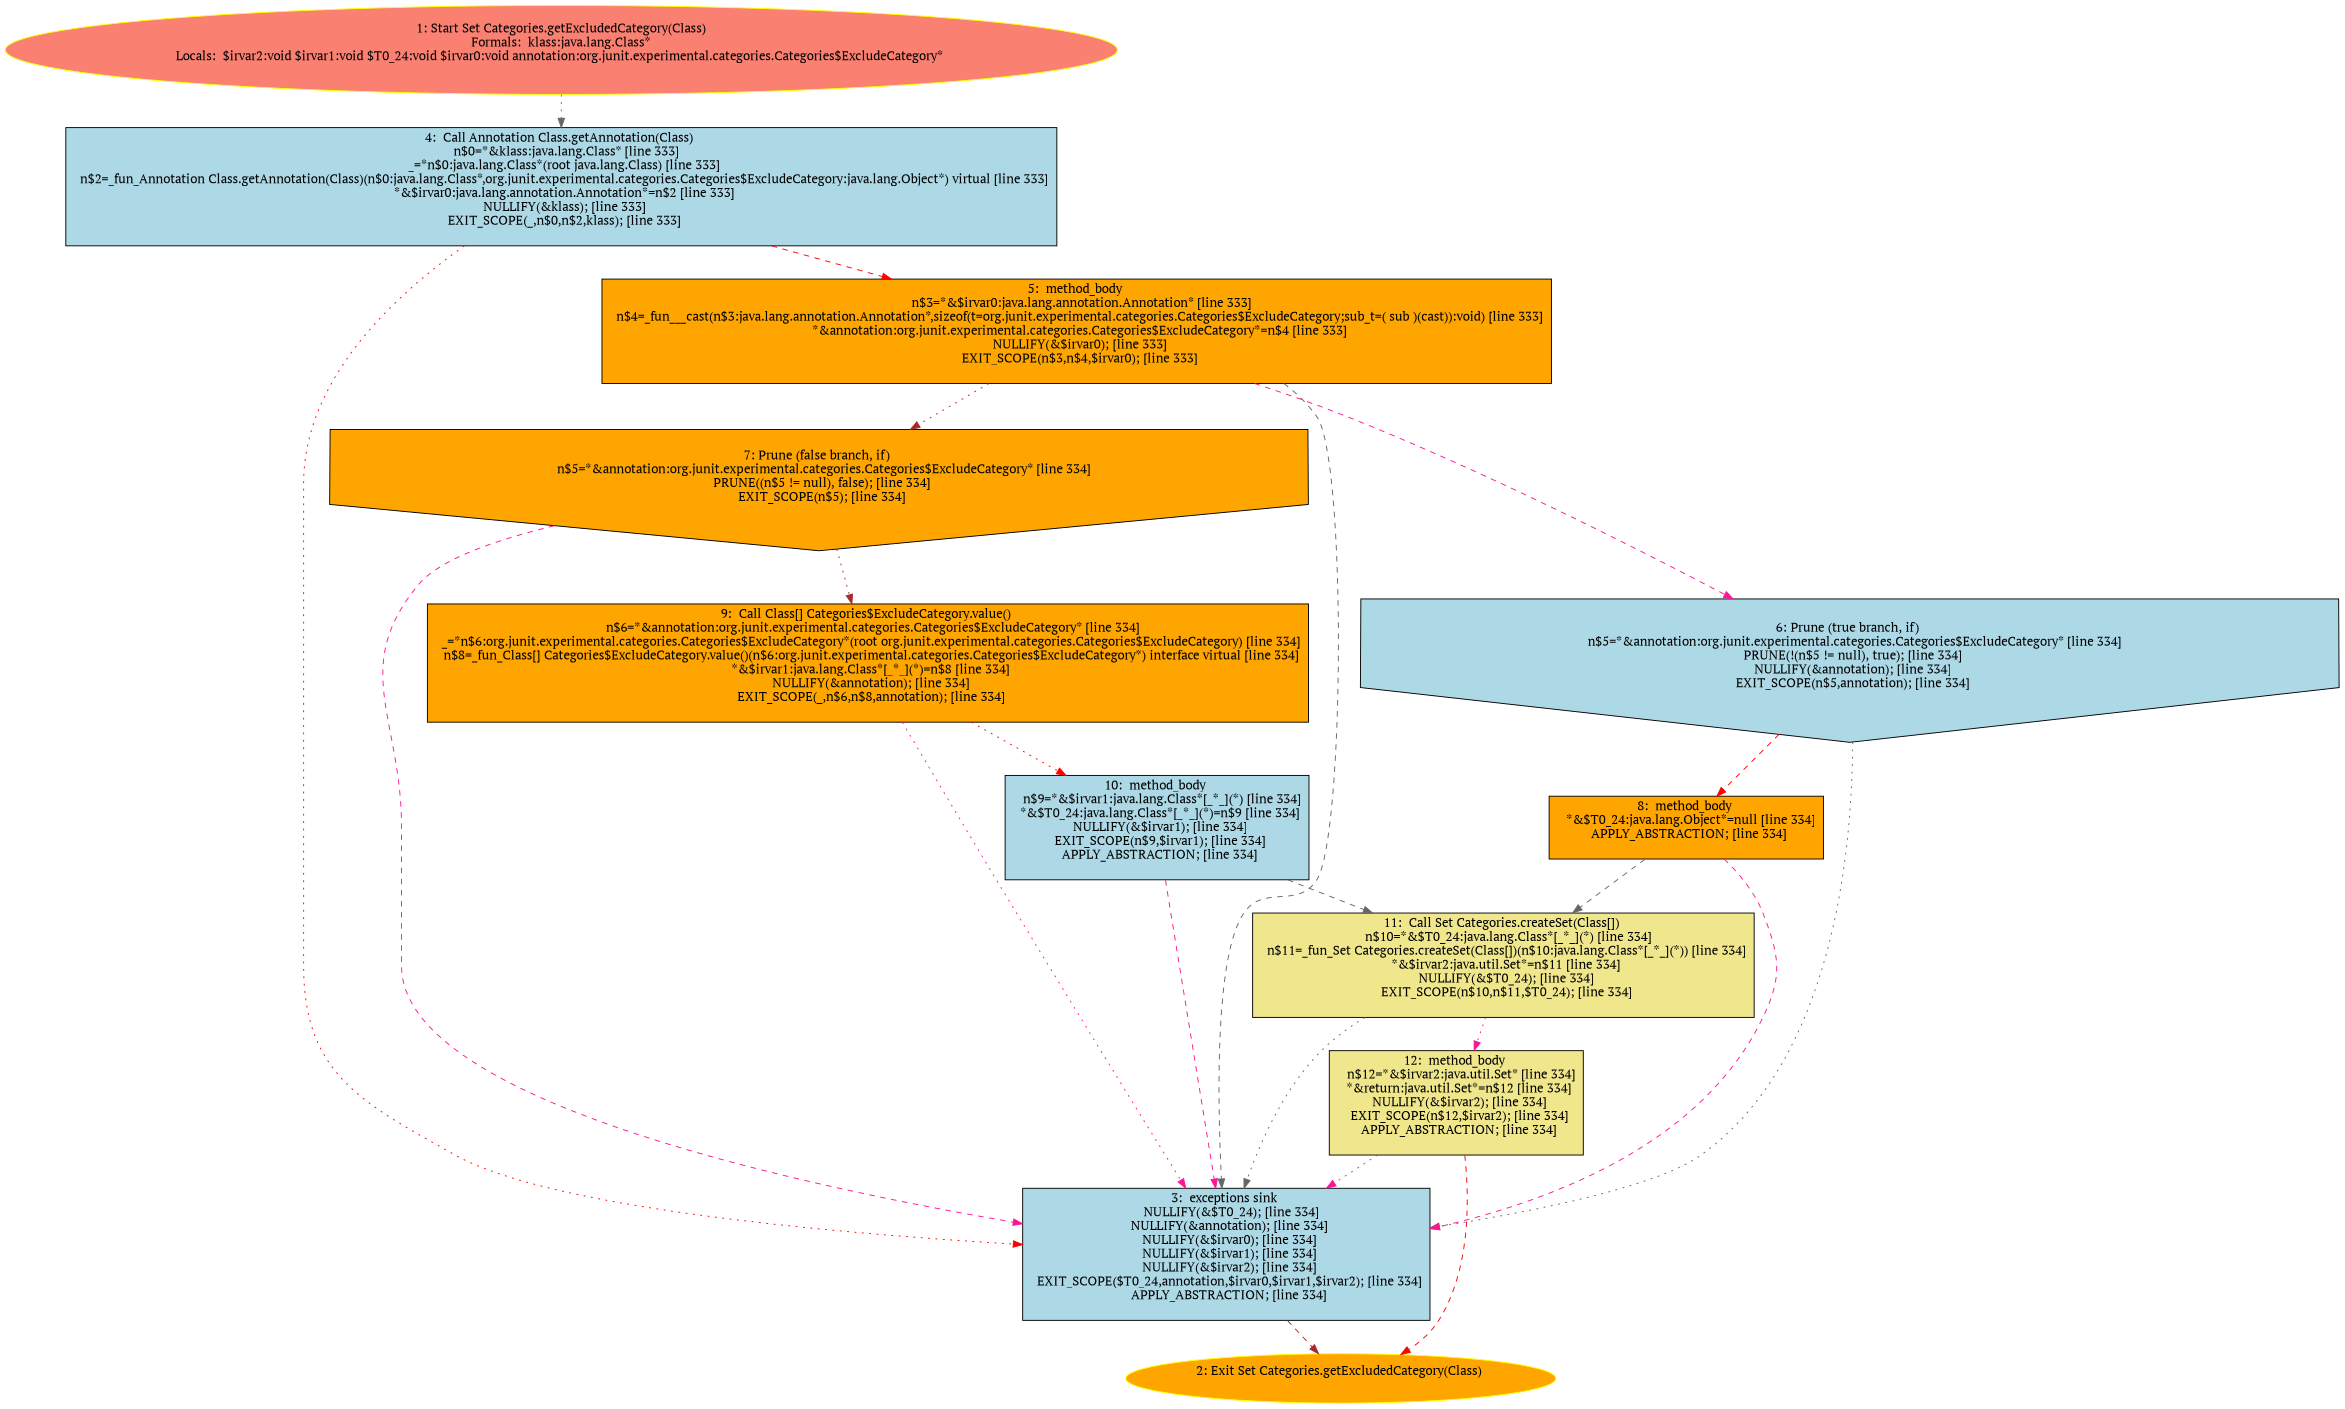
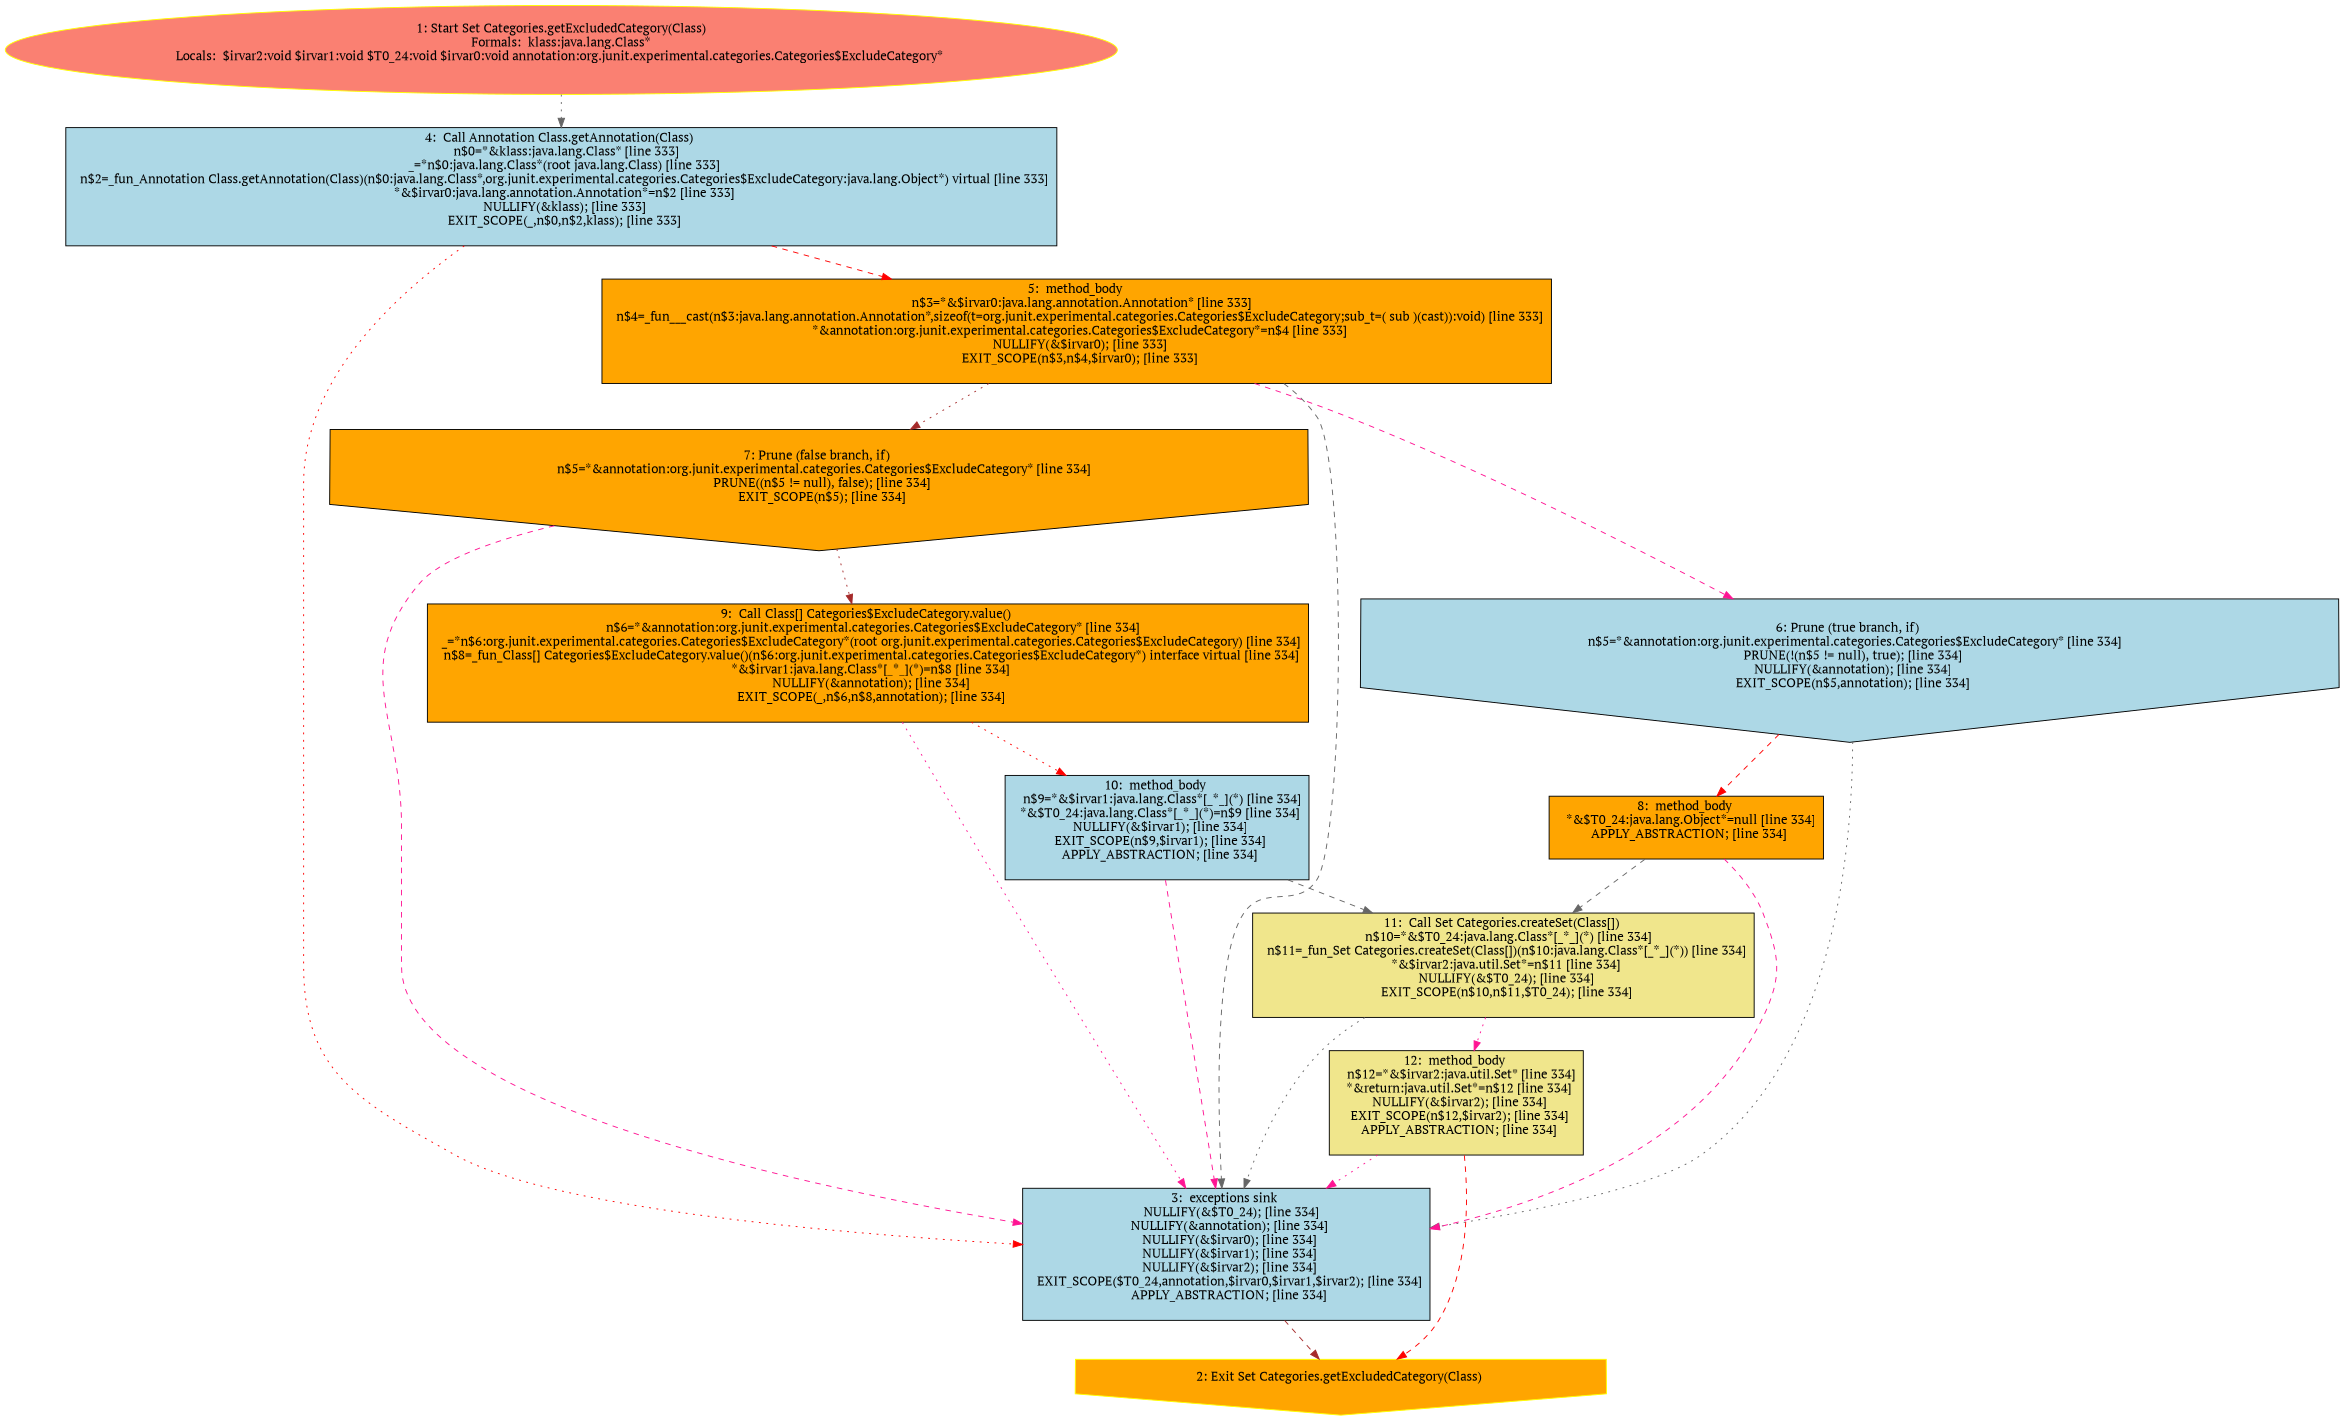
(1341, 1378) -> (1341, 1384)
